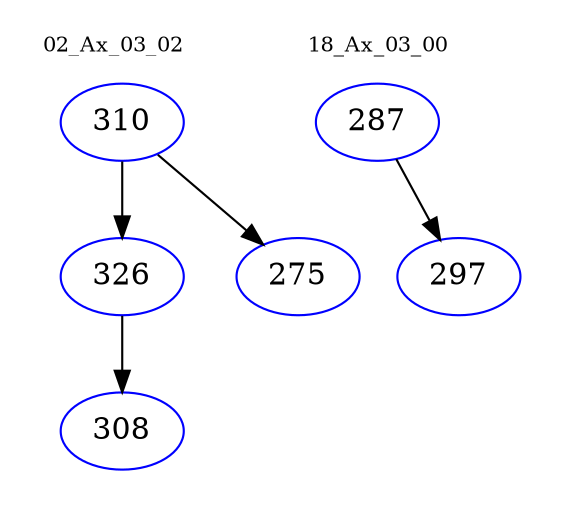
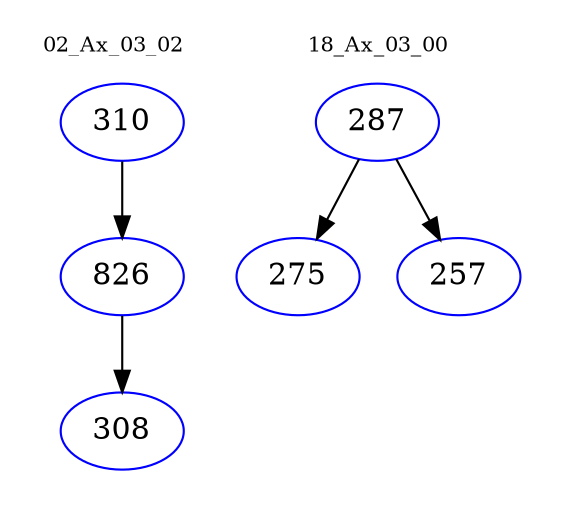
(187, 179) -> (343, 189)
(122, 277) -> (122, 277)
(459, 277) -> (459, 277)
